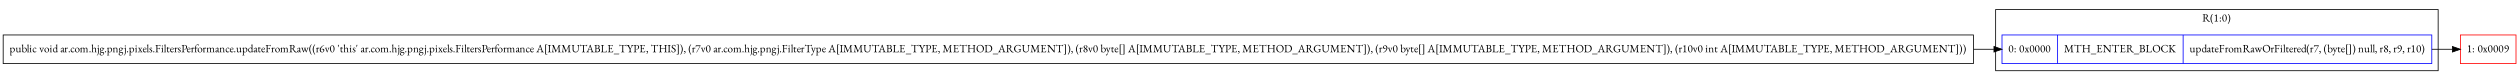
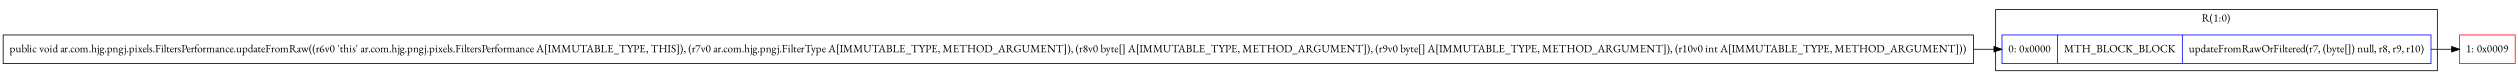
(2120, 49) -> (2120, 49)
